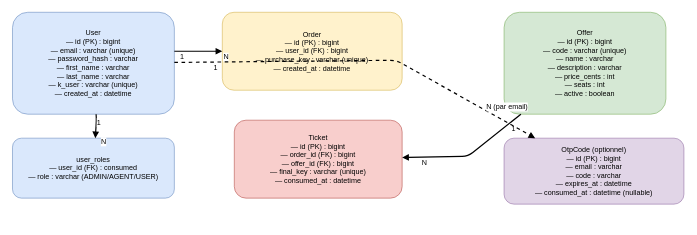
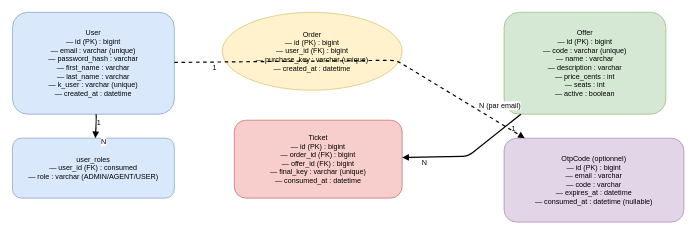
(195, 51) -> none
(312, 51) -> (312, 51)
(594, 171) -> (594, 180)
